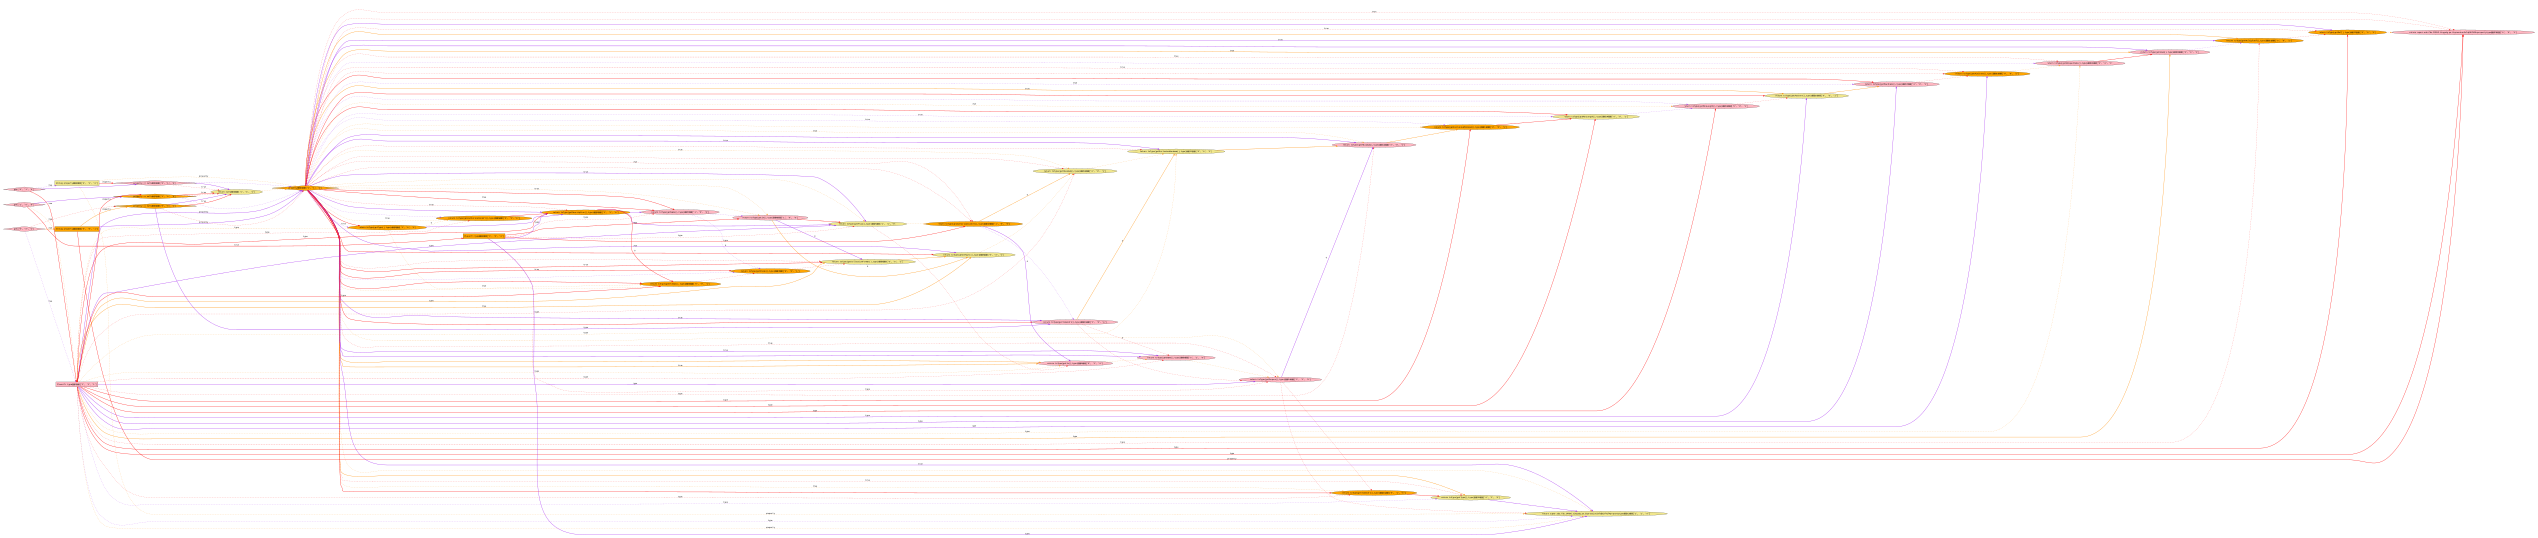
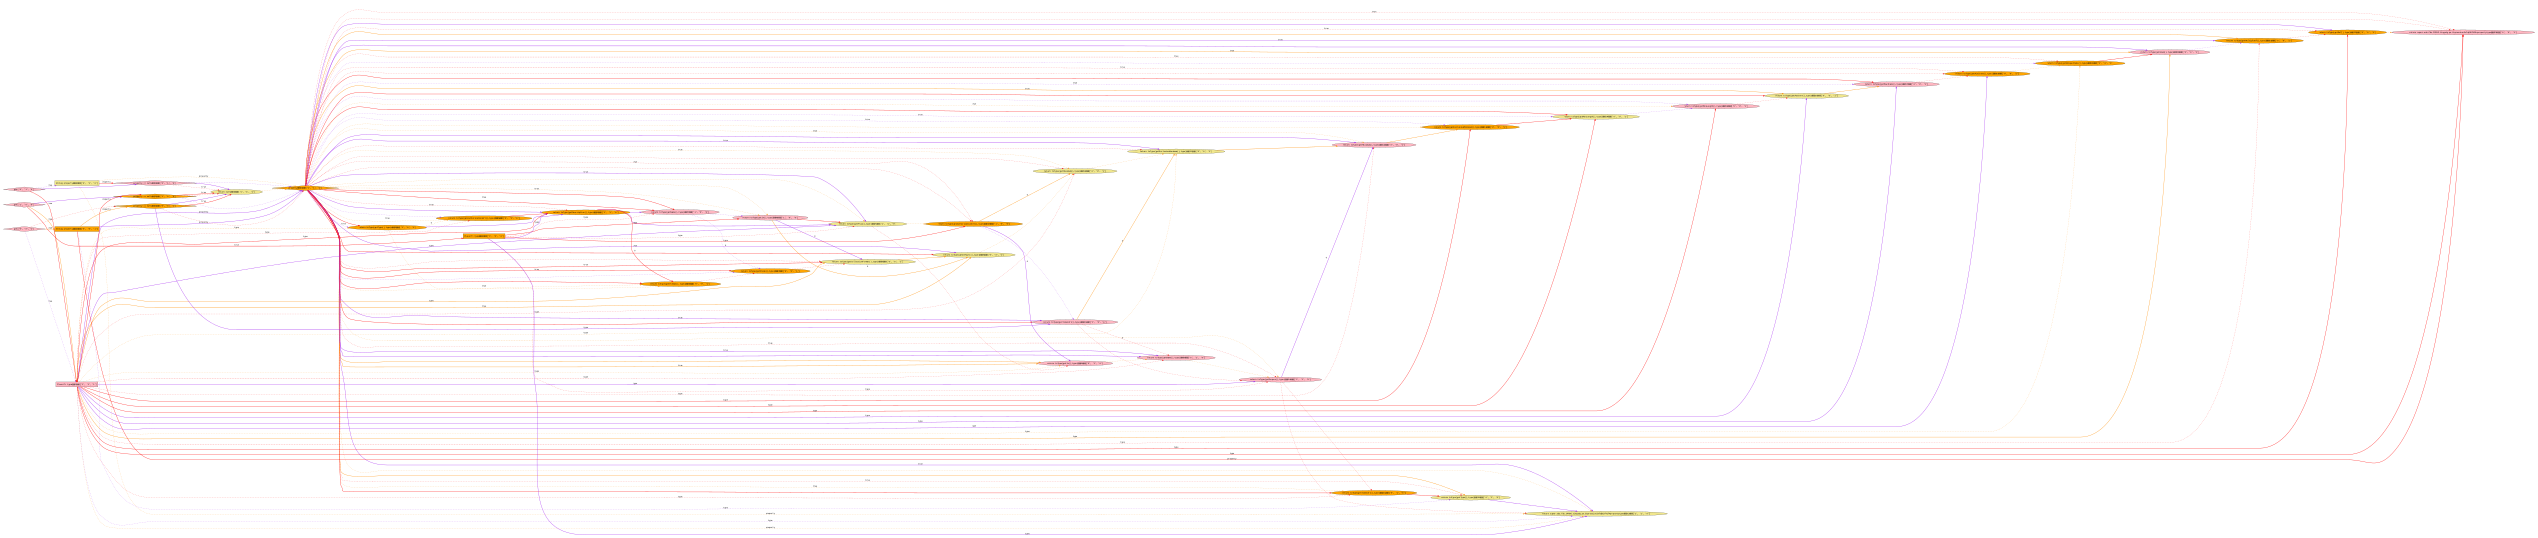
(2080, 63) -> (2080, 63)
(65, 288) -> (65, 288)
(336, 297) -> none
(714, 504) -> (648, 509)
